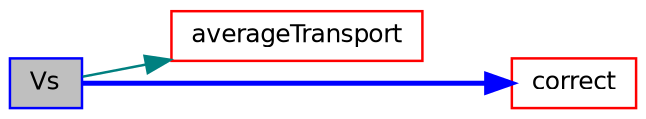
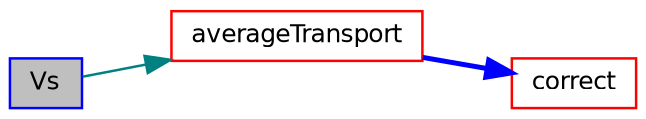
(285, 83) -> (455, 63)
